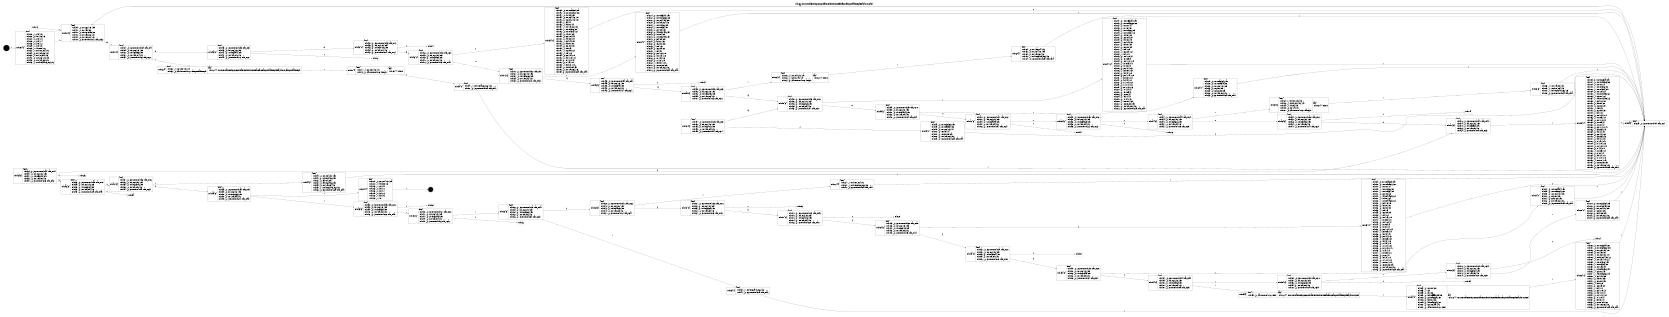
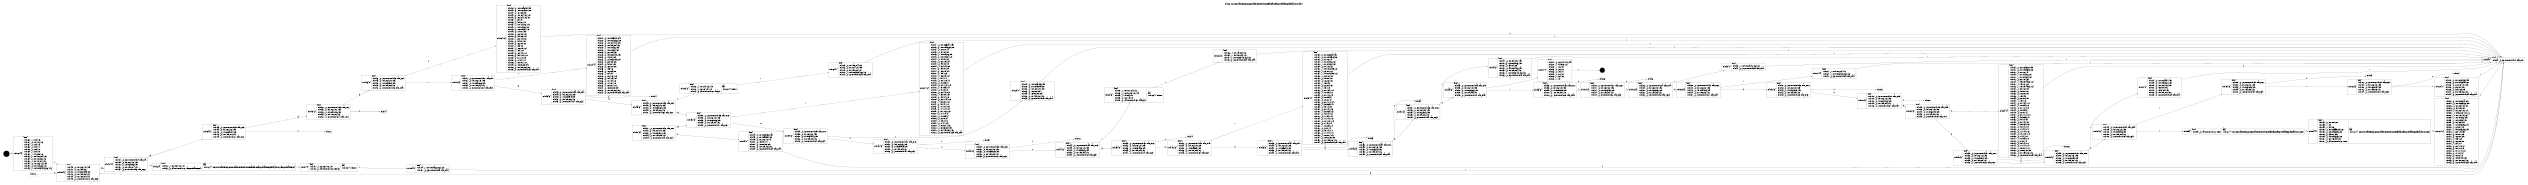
(757, 172) -> (1235, 148)
